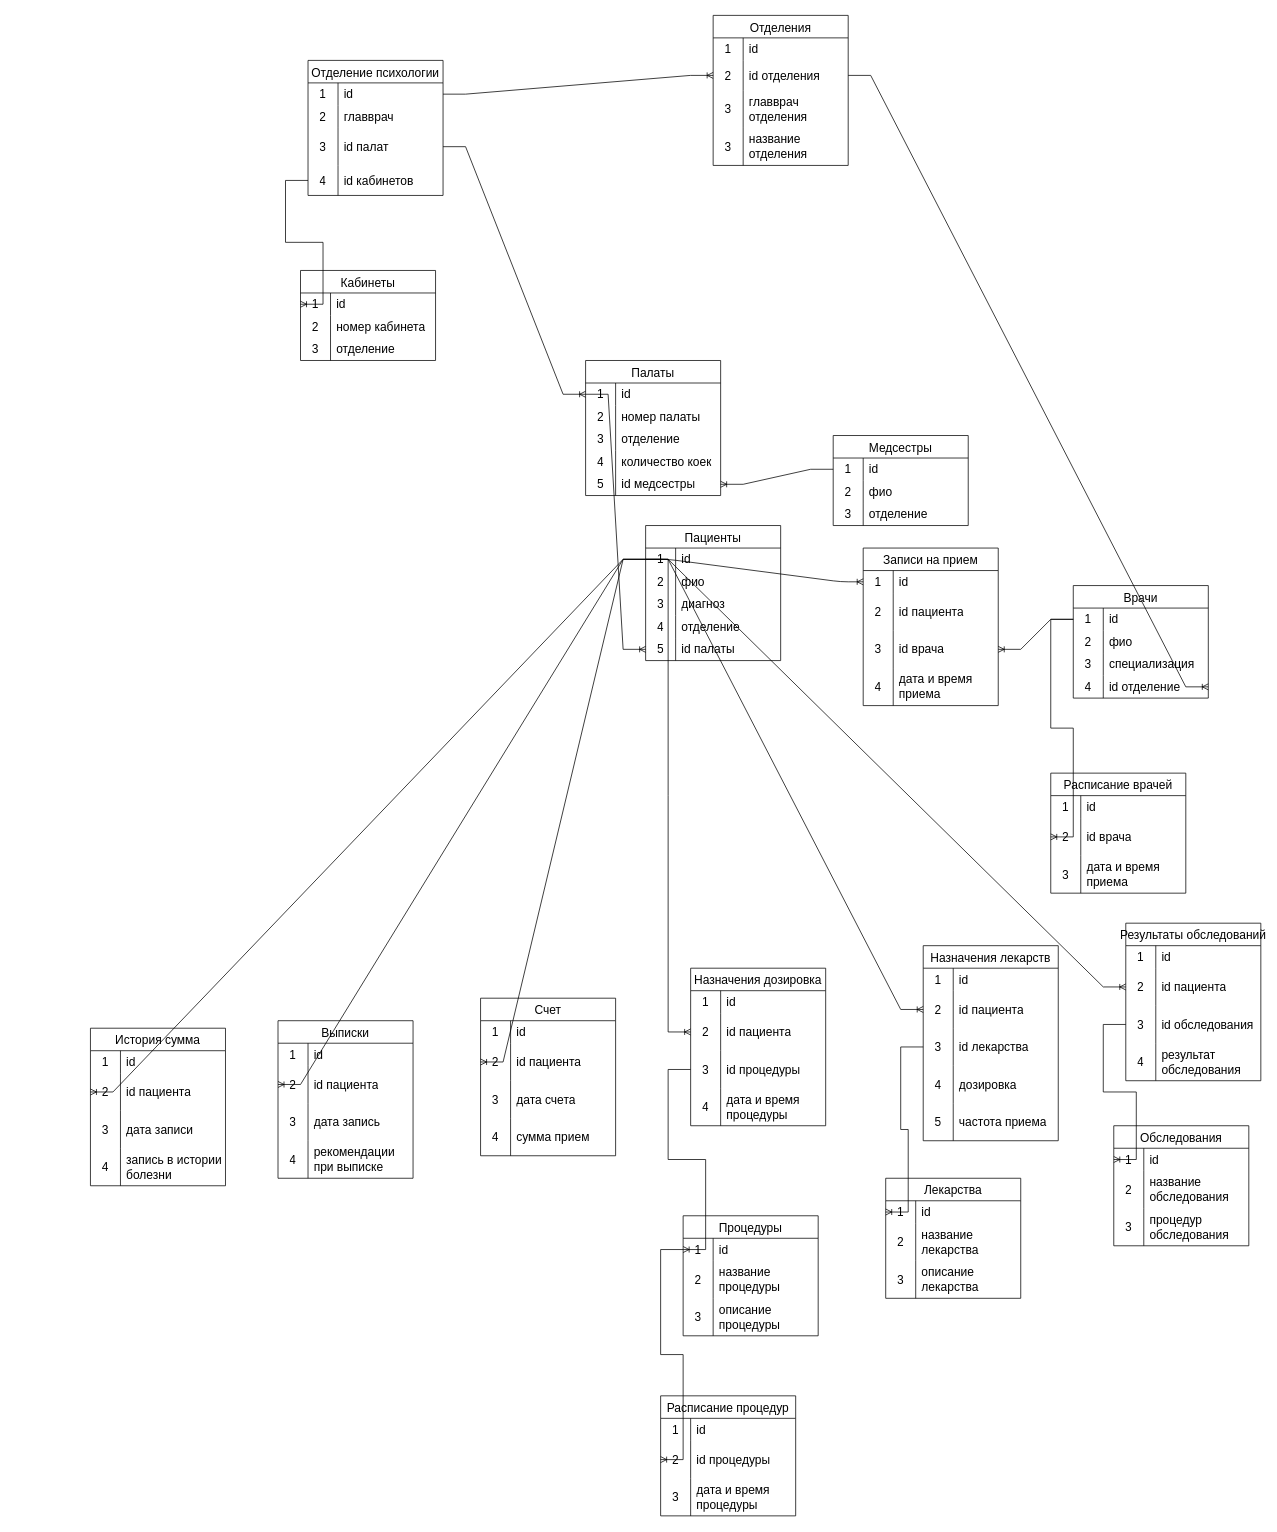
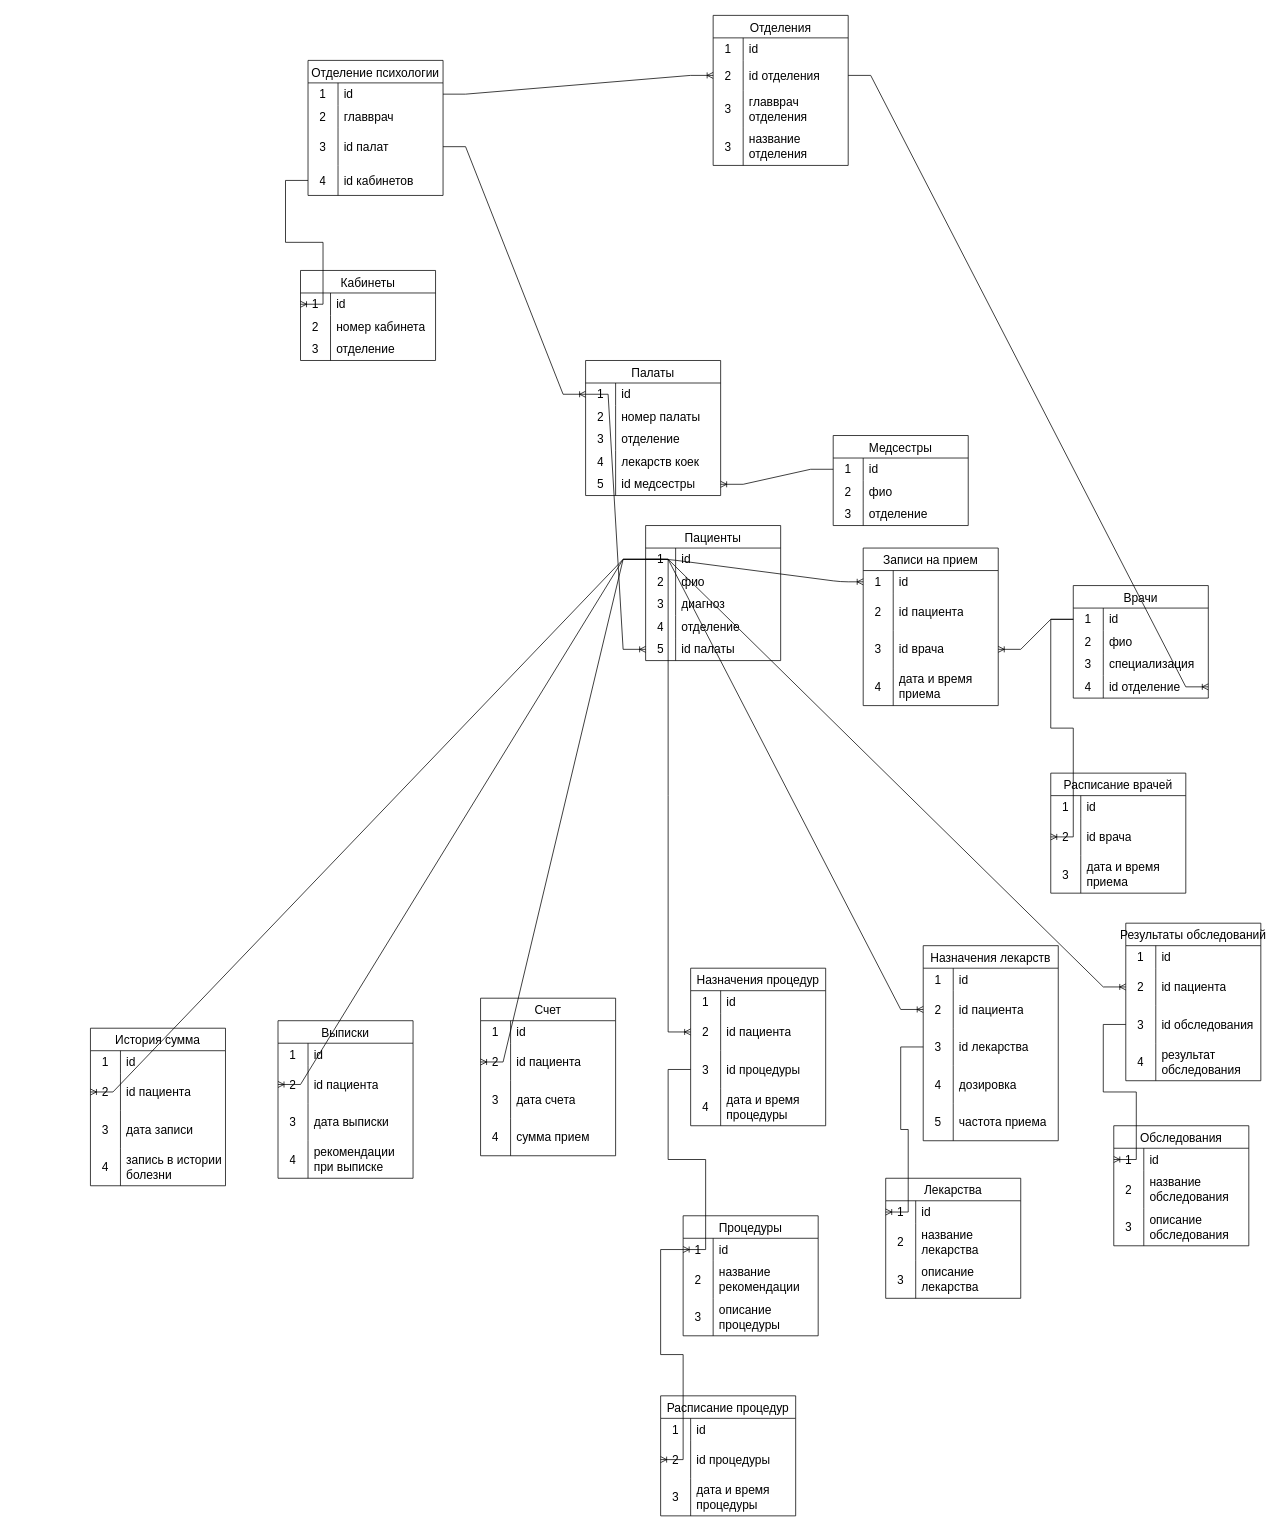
(670, 462) -> (663, 462)
(758, 980) -> (758, 980)
(349, 1122) -> (353, 1122)
(1199, 1227) -> (1199, 1227)
(768, 1279) -> (768, 1279)
